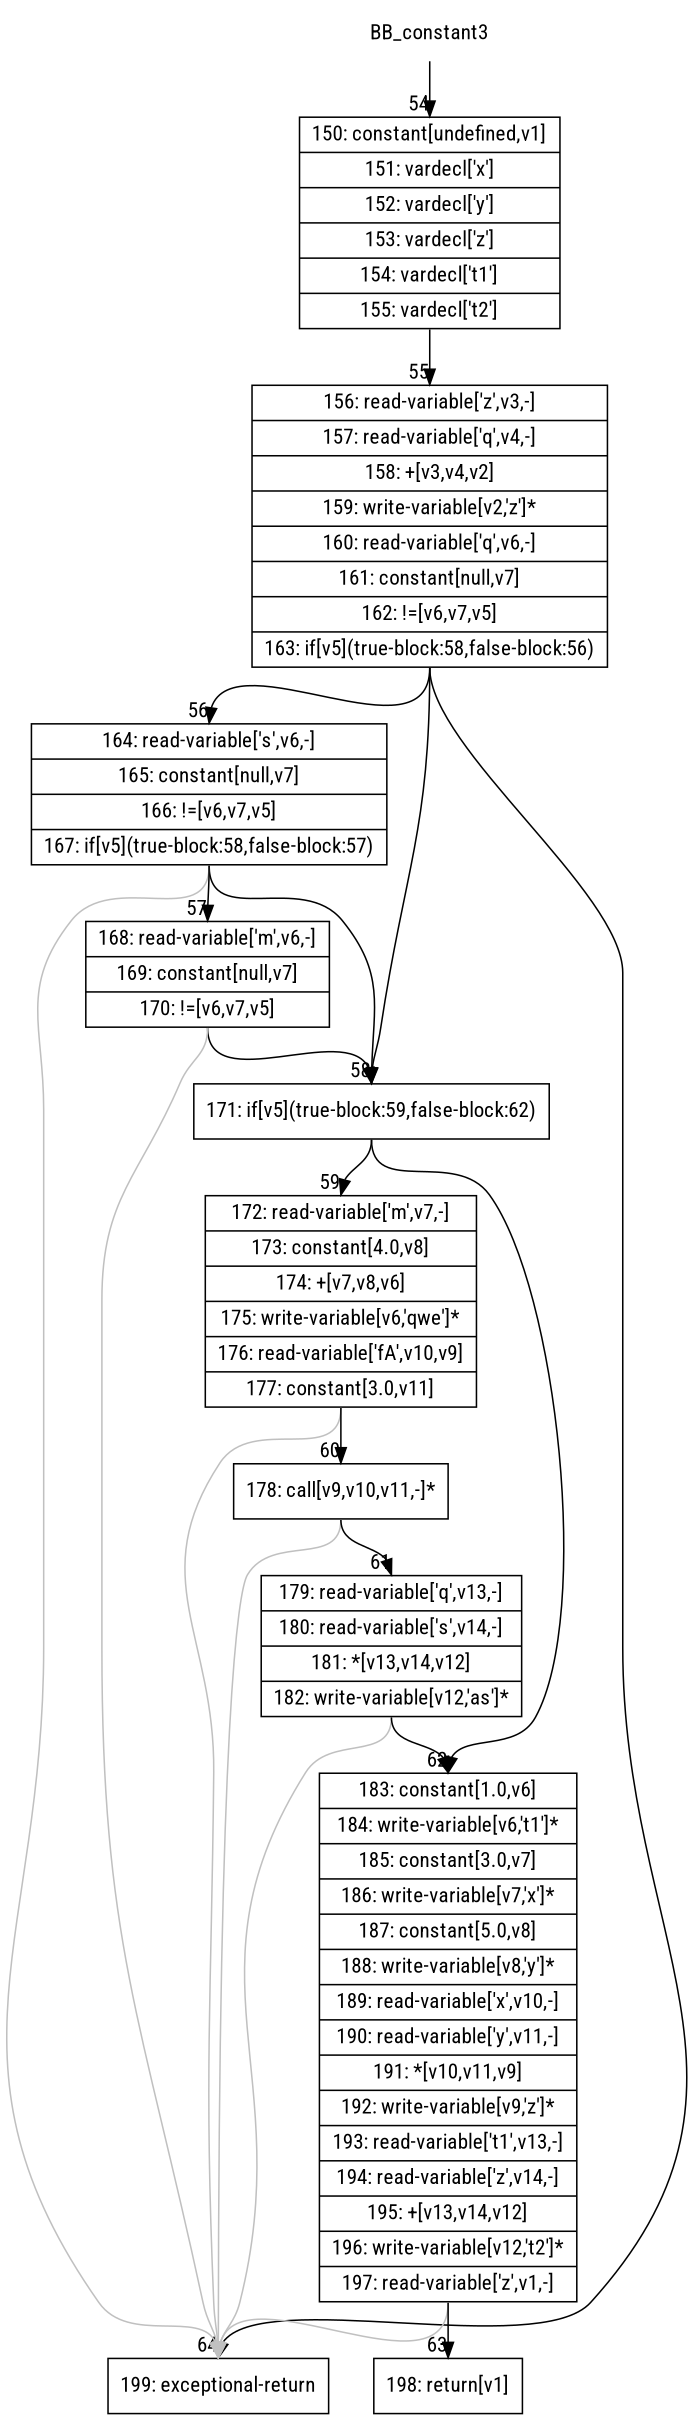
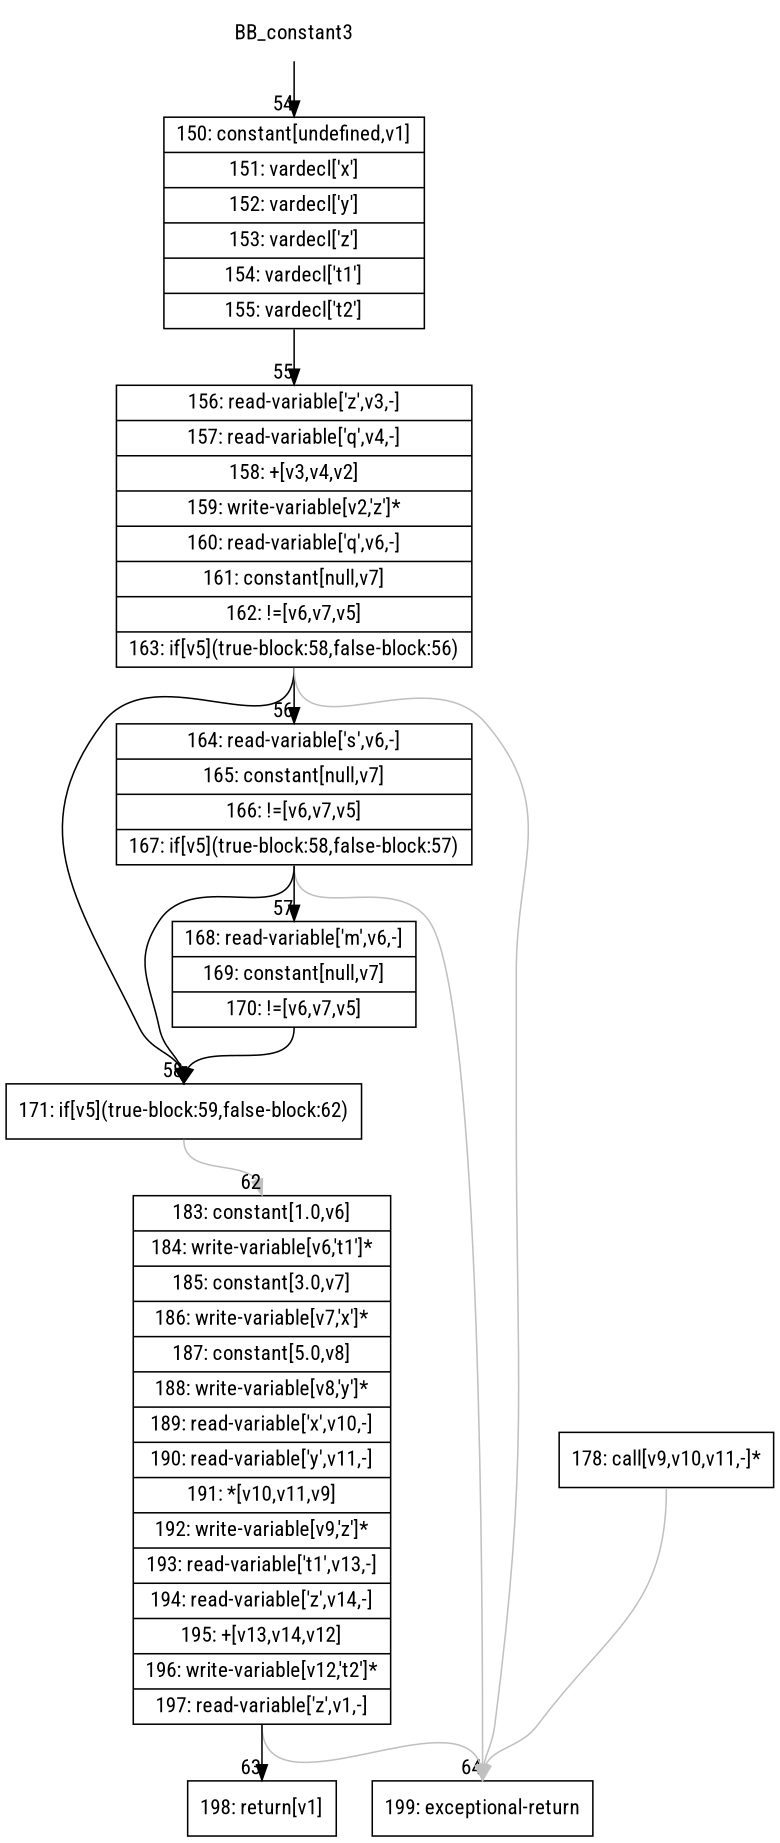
(341, 1301) -> none
(556, 1429) -> (215, 1166)
(391, 1646) -> none
(623, 1659) -> (516, 1128)
(102, 1679) -> none
